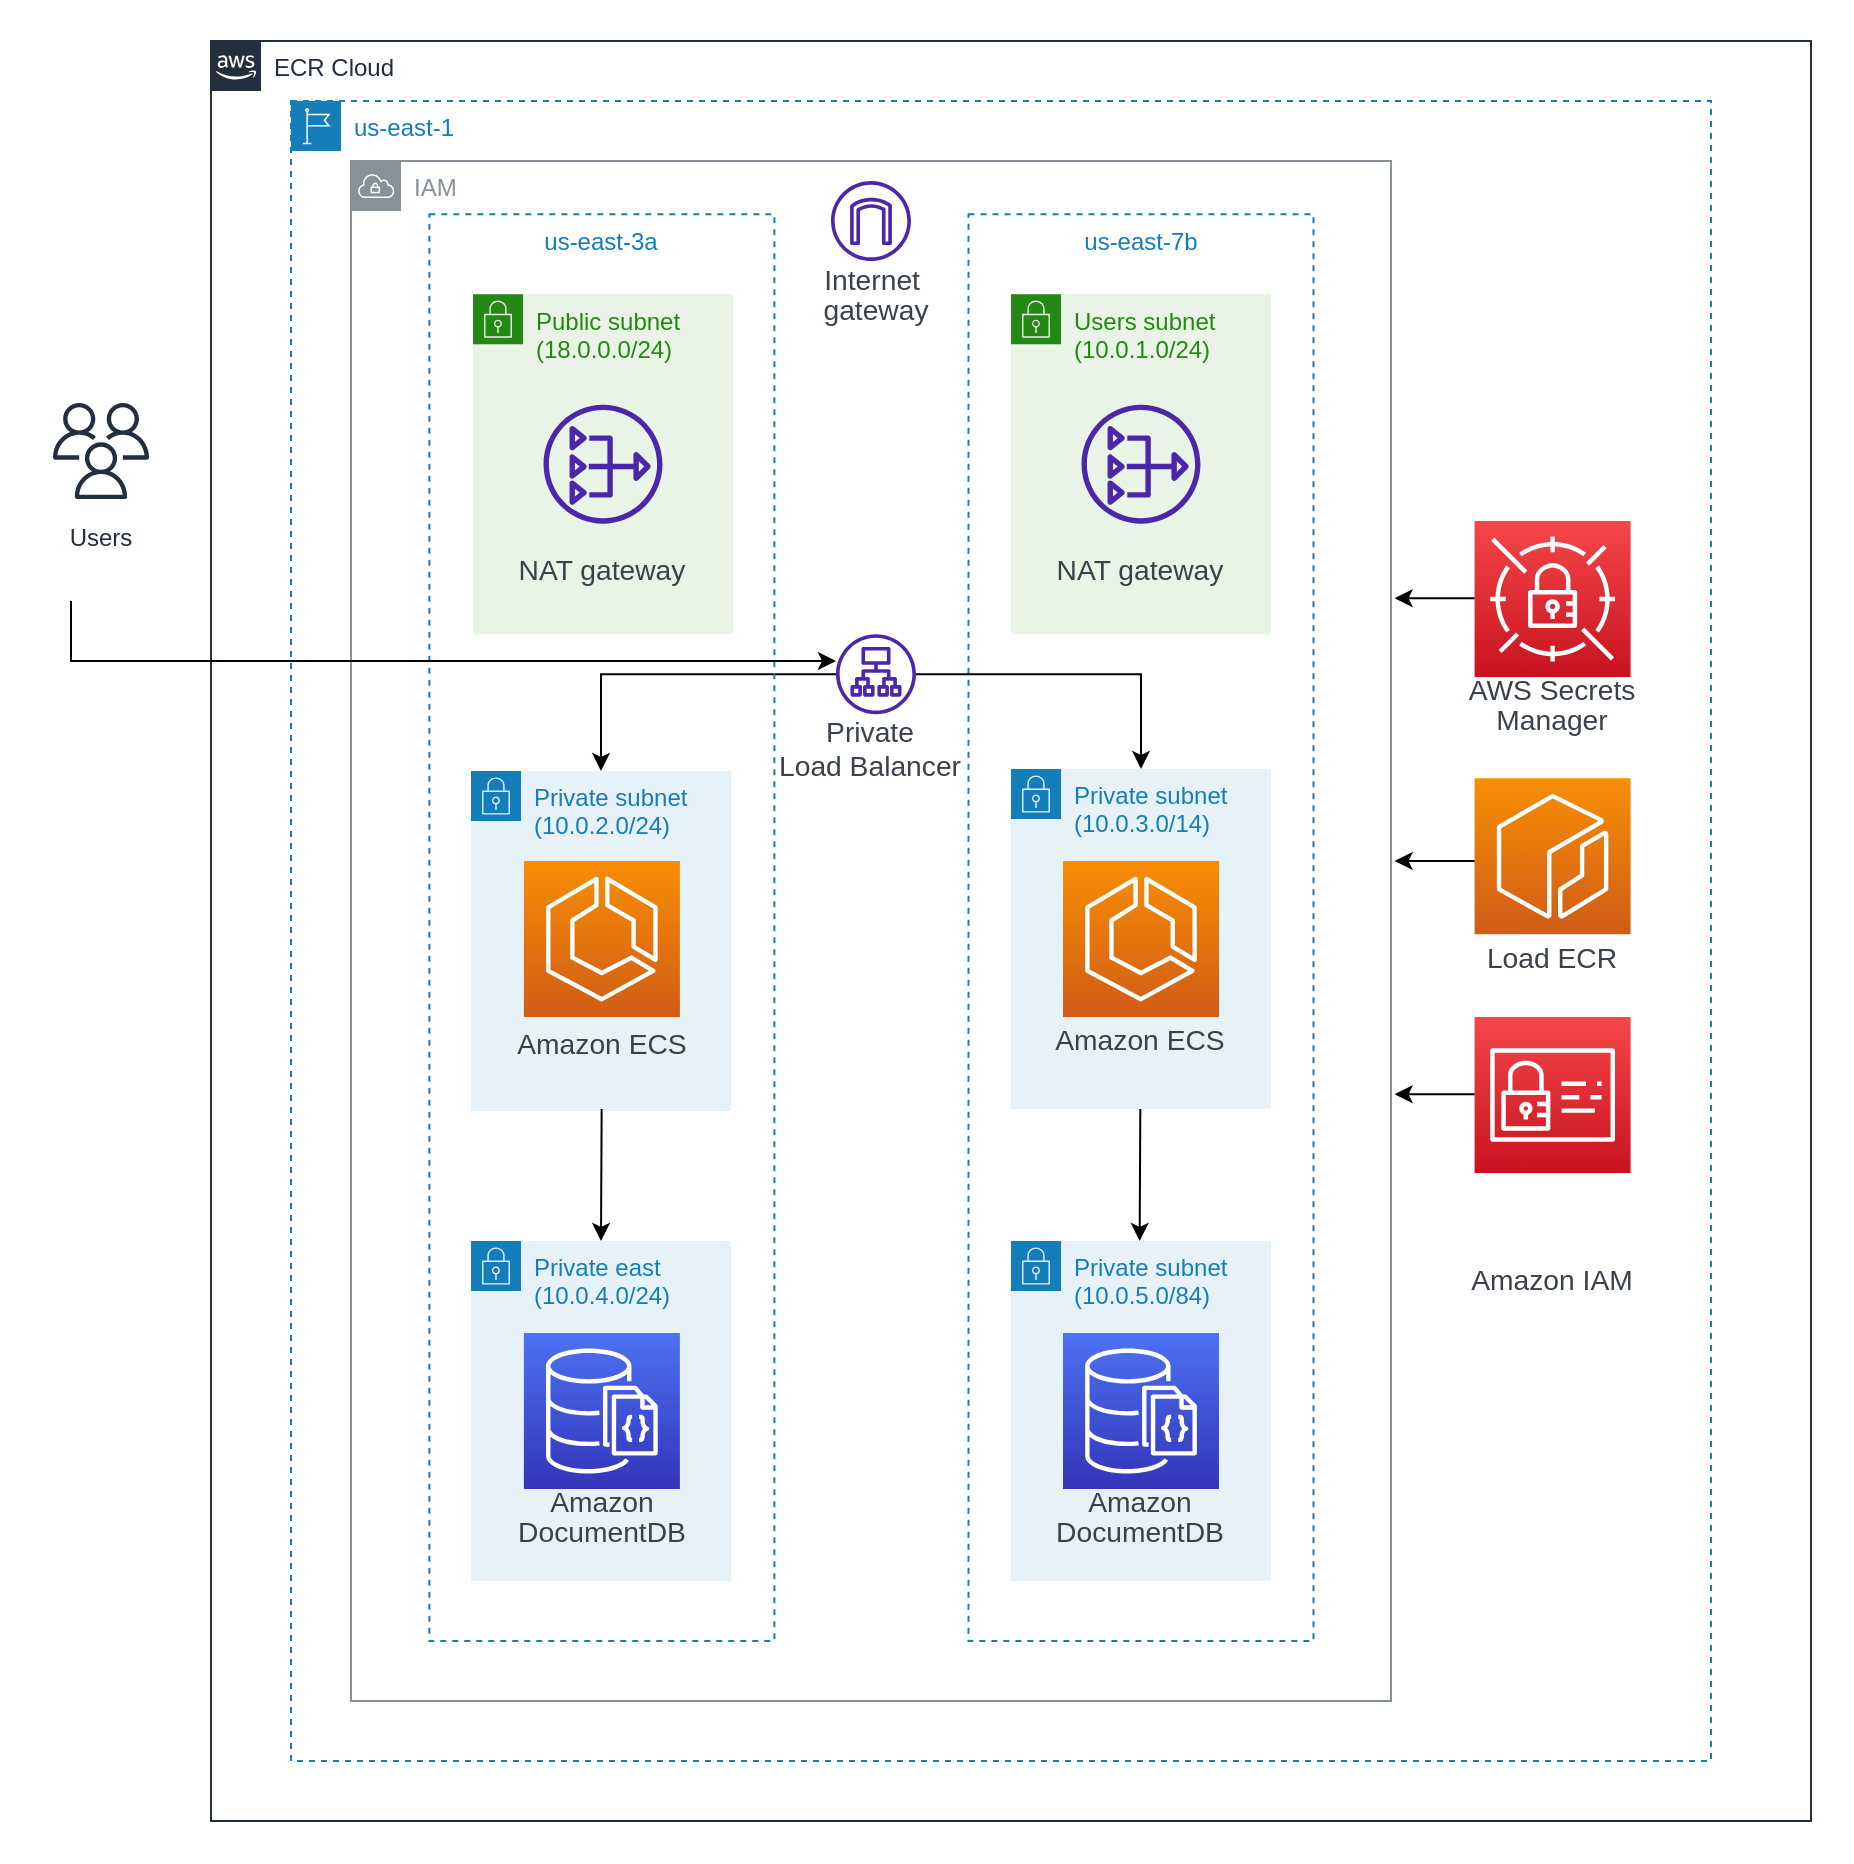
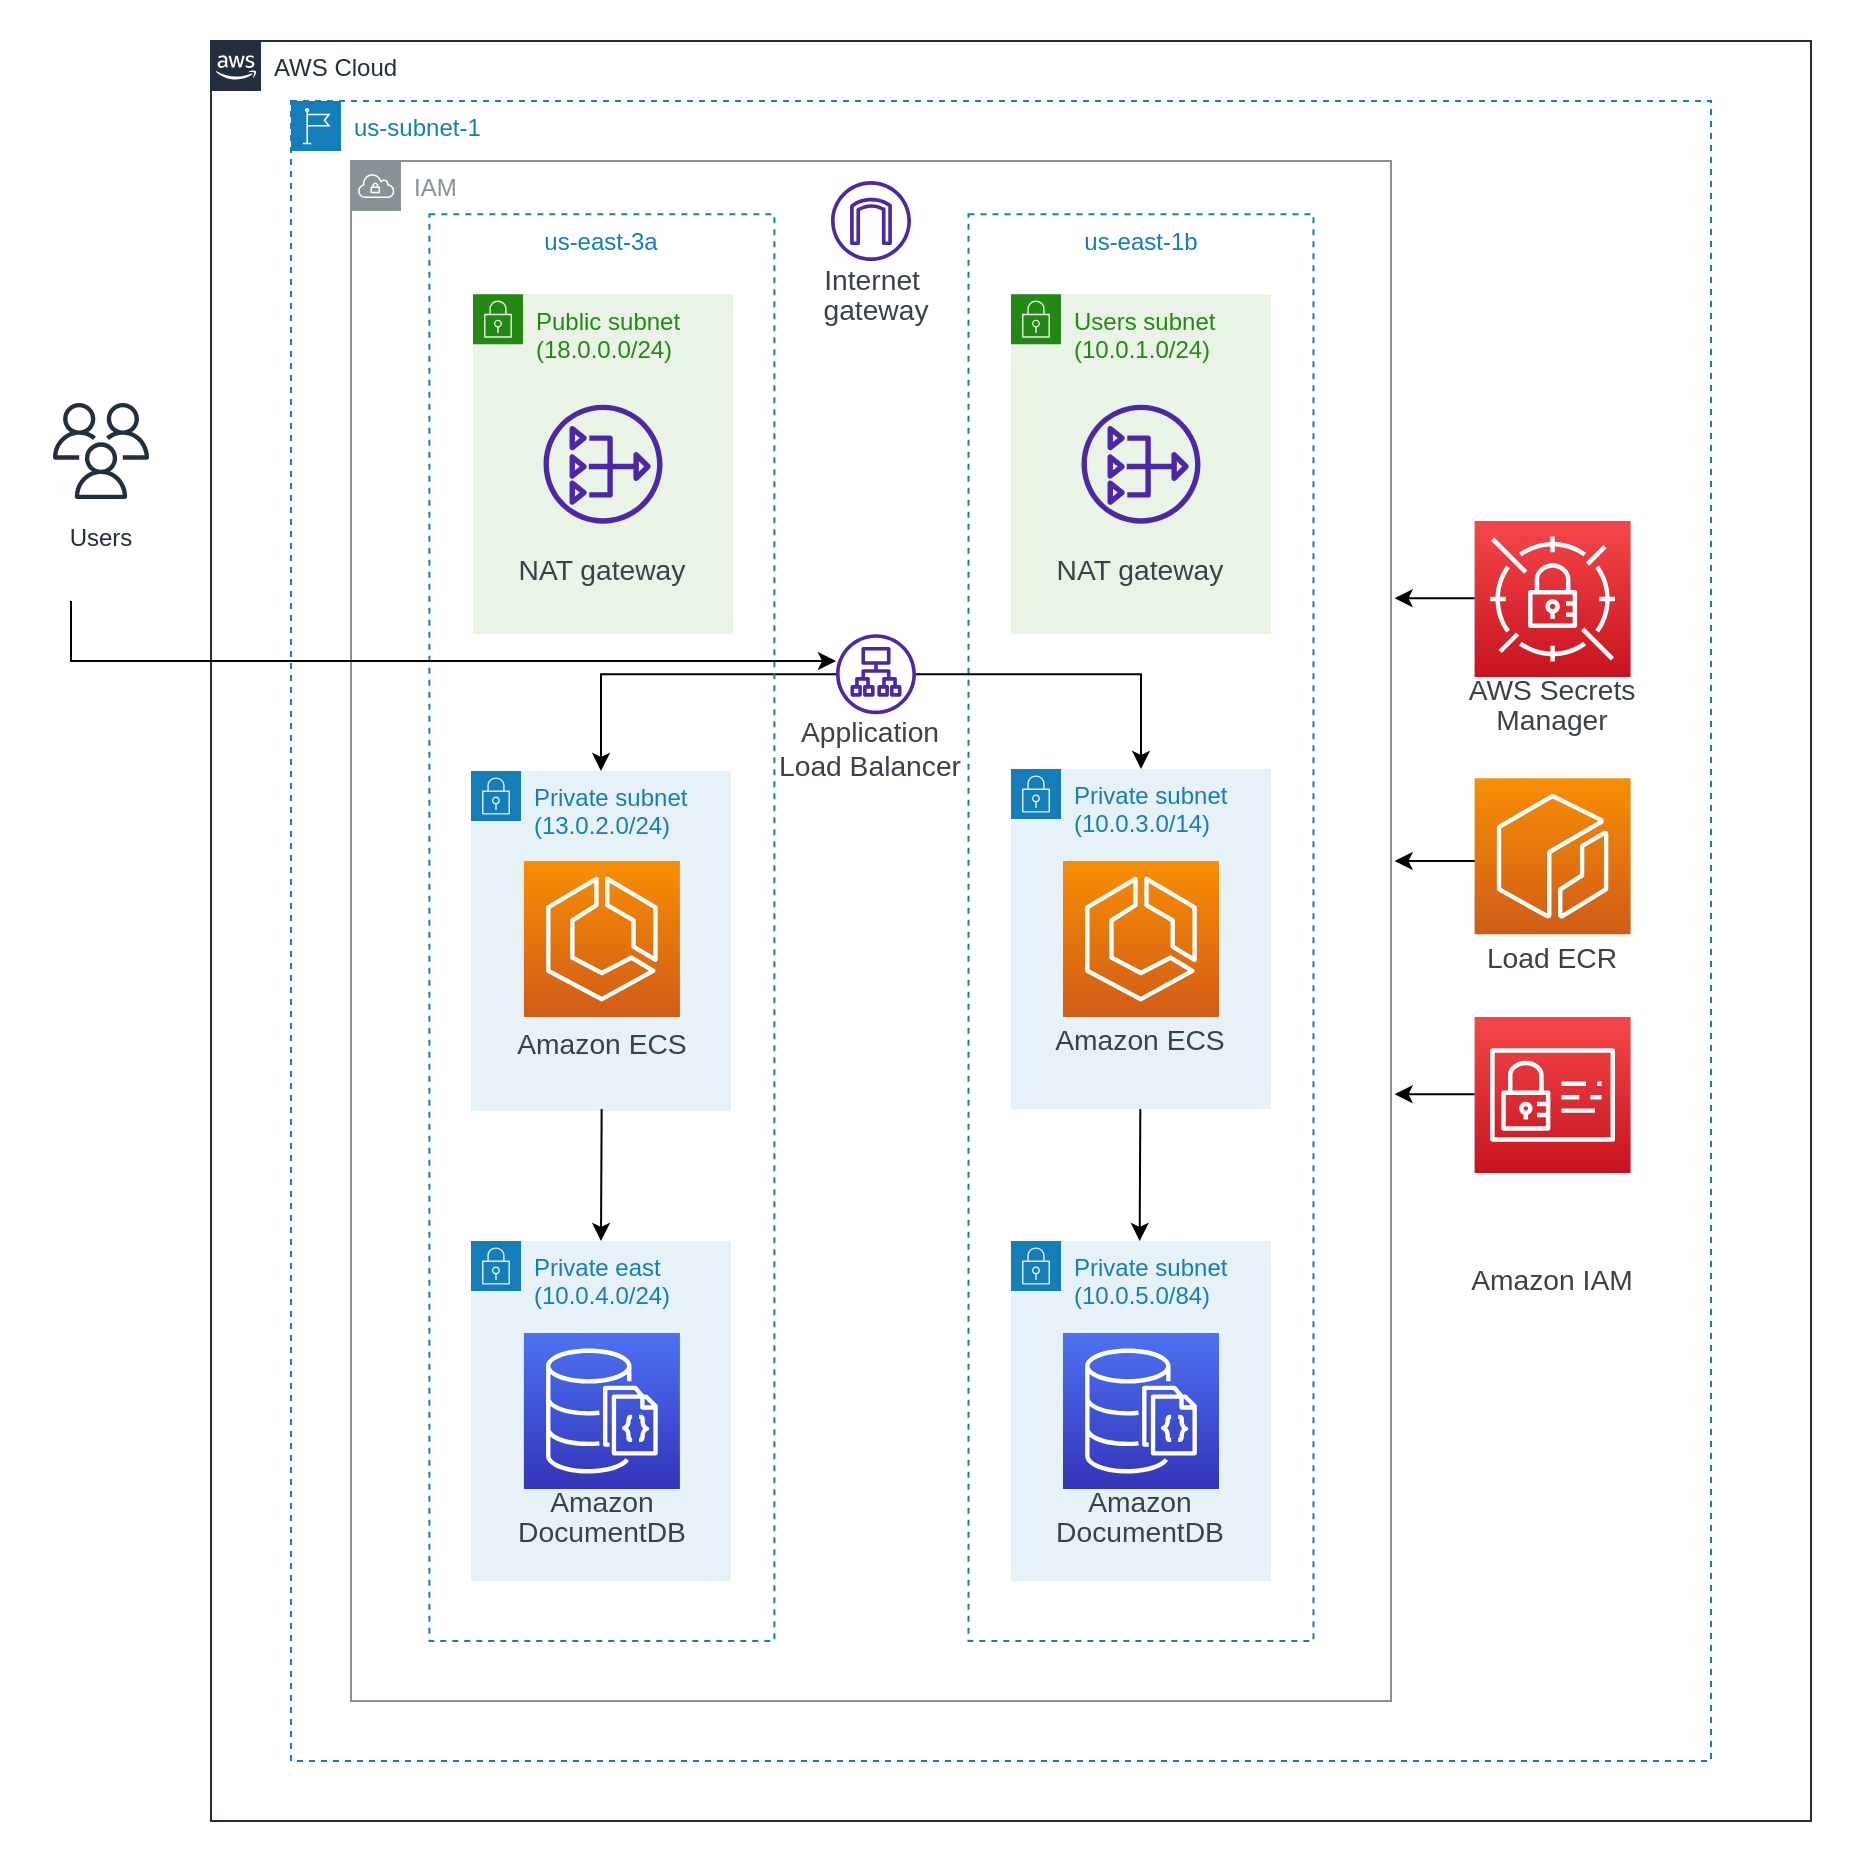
(329, 69) -> (329, 69)
(415, 129) -> (429, 129)
(1142, 243) -> (1142, 243)
(871, 749) -> (871, 749)
(633, 814) -> (633, 814)
